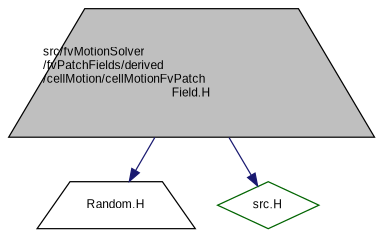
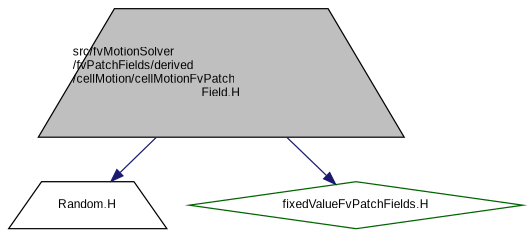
(268, 205) -> (356, 205)
